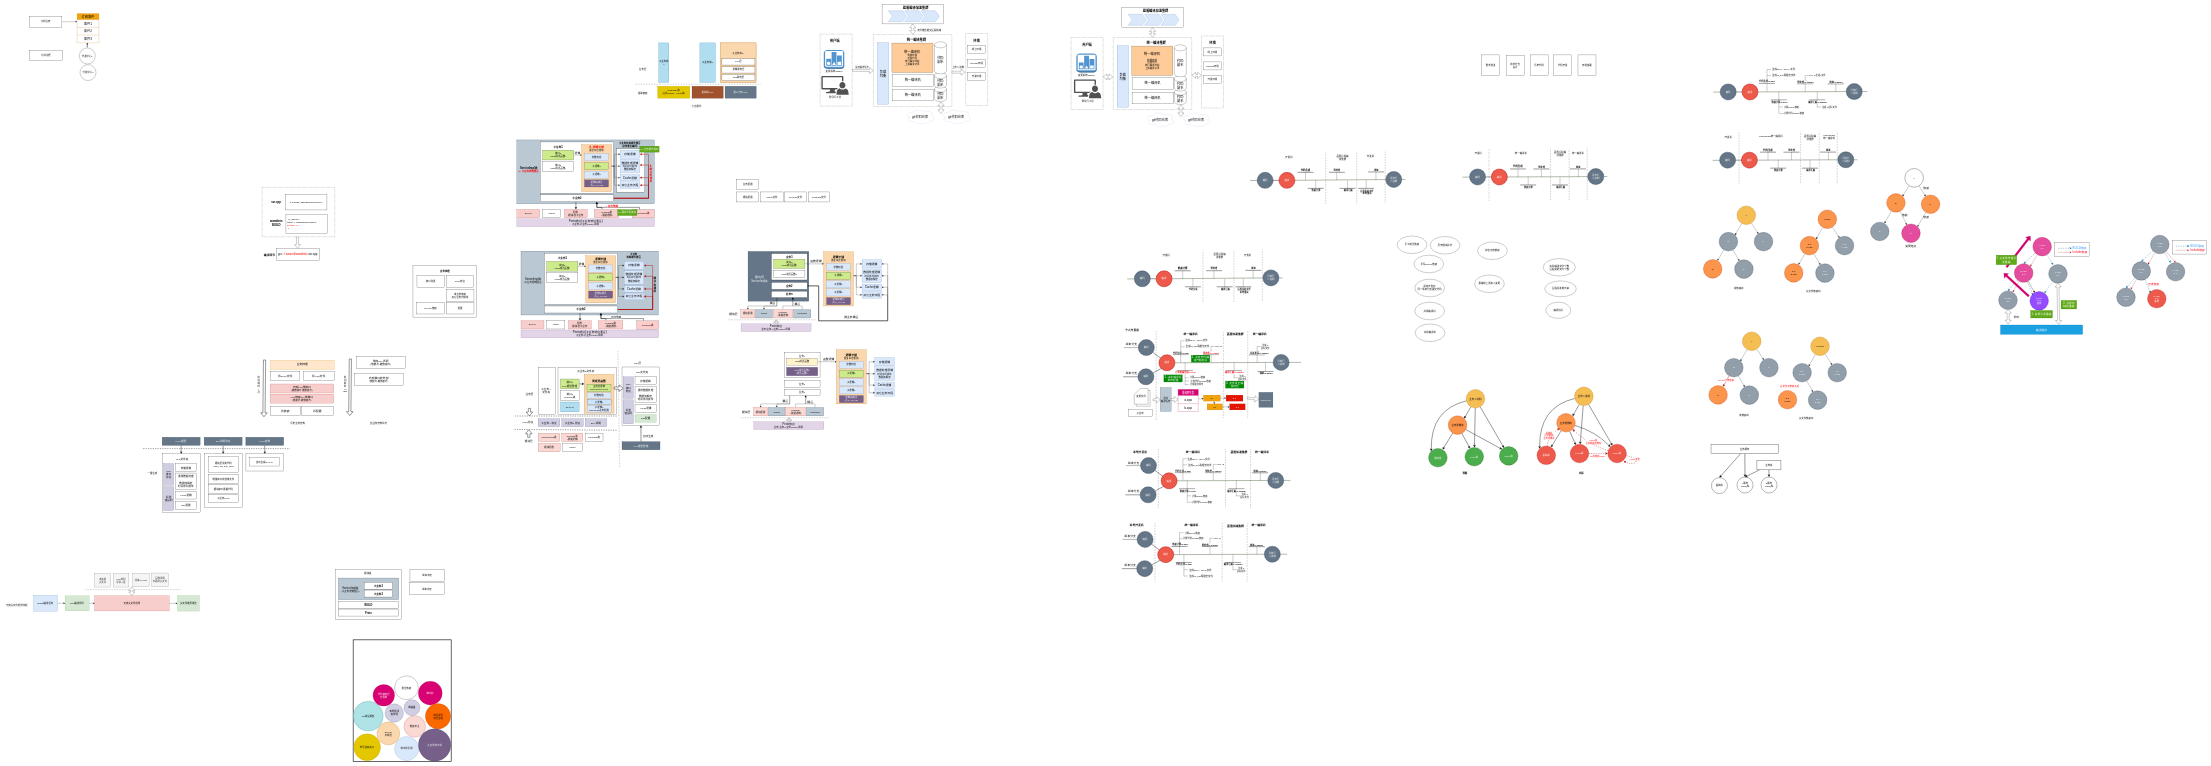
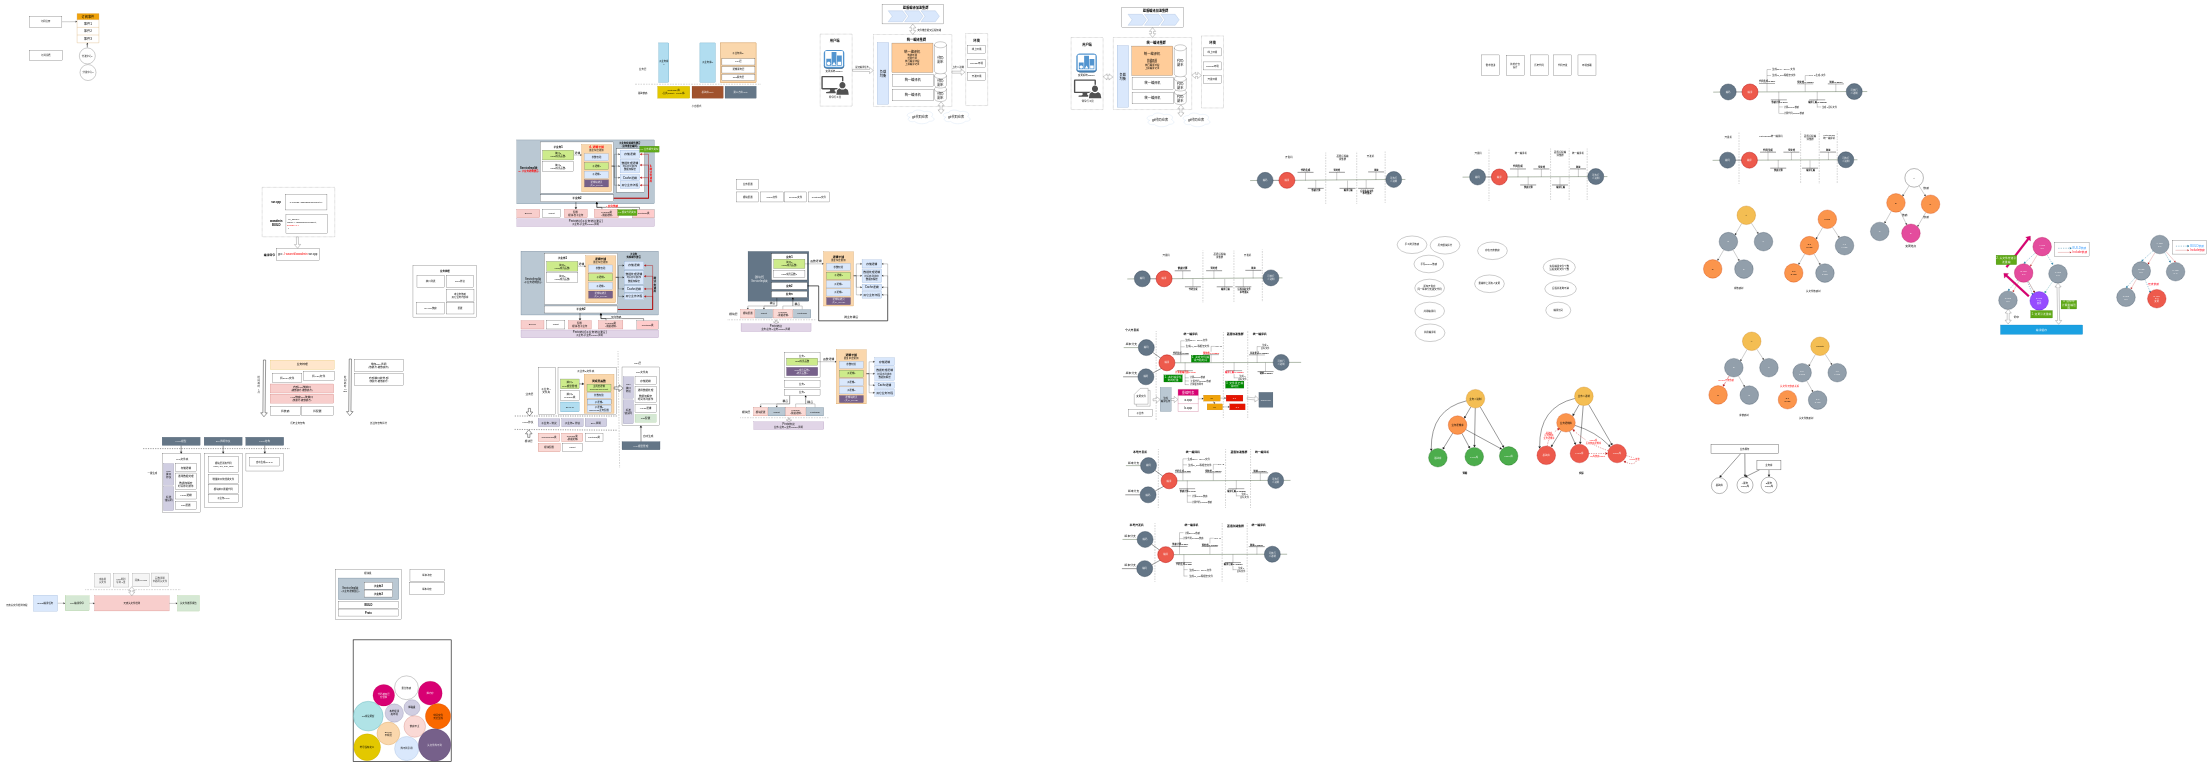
(2069, 305) -> (2069, 305)
(381, 362) -> (379, 365)
(802, 362) -> (802, 362)
(285, 376) -> (287, 378)
